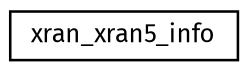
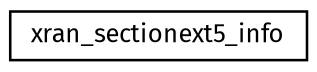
(124, 36) -> (159, 36)
